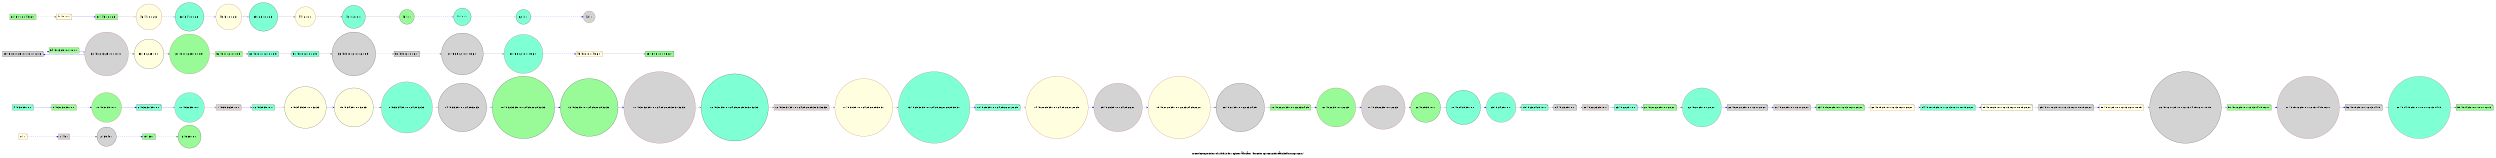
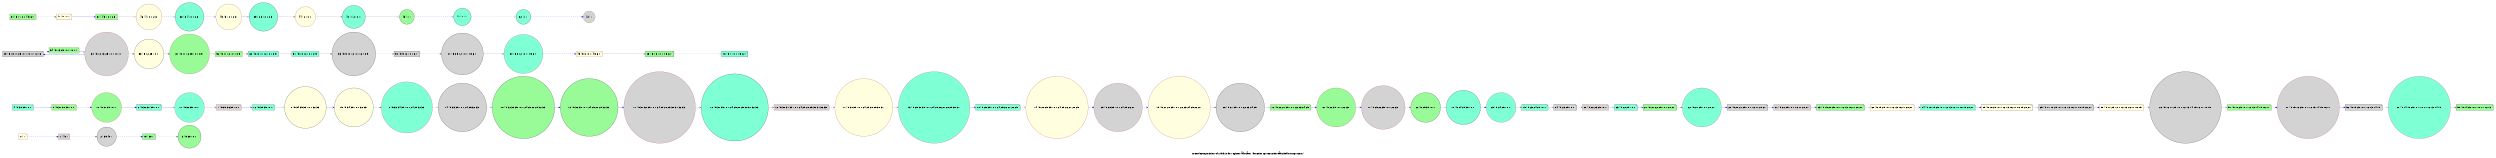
none -> (735, 54)
